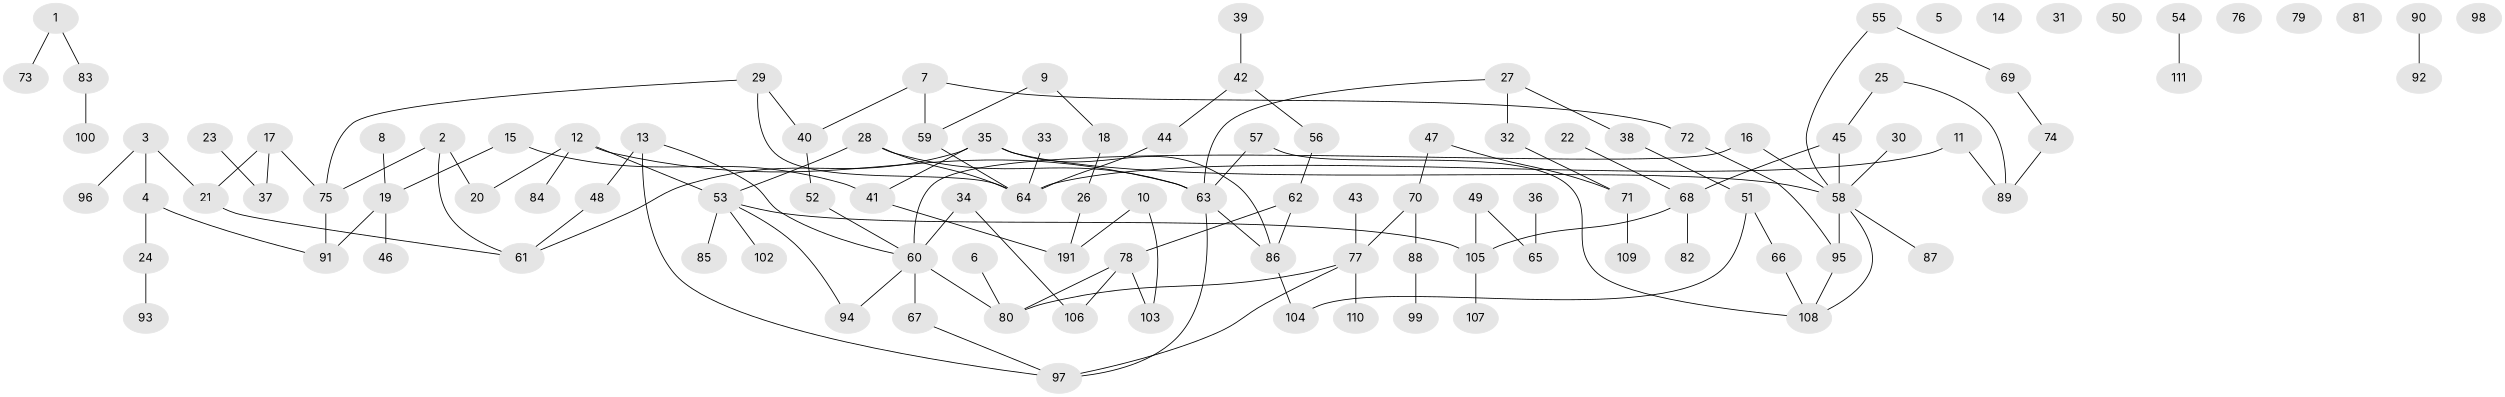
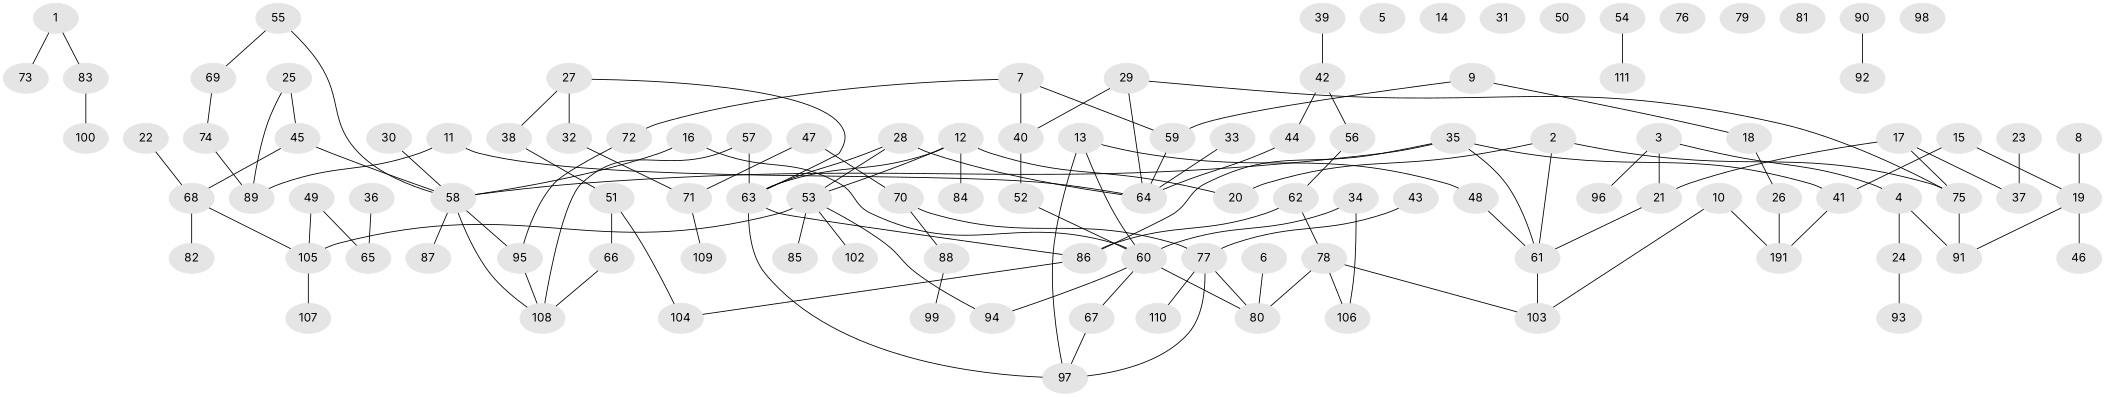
none -> (1538, 288)
